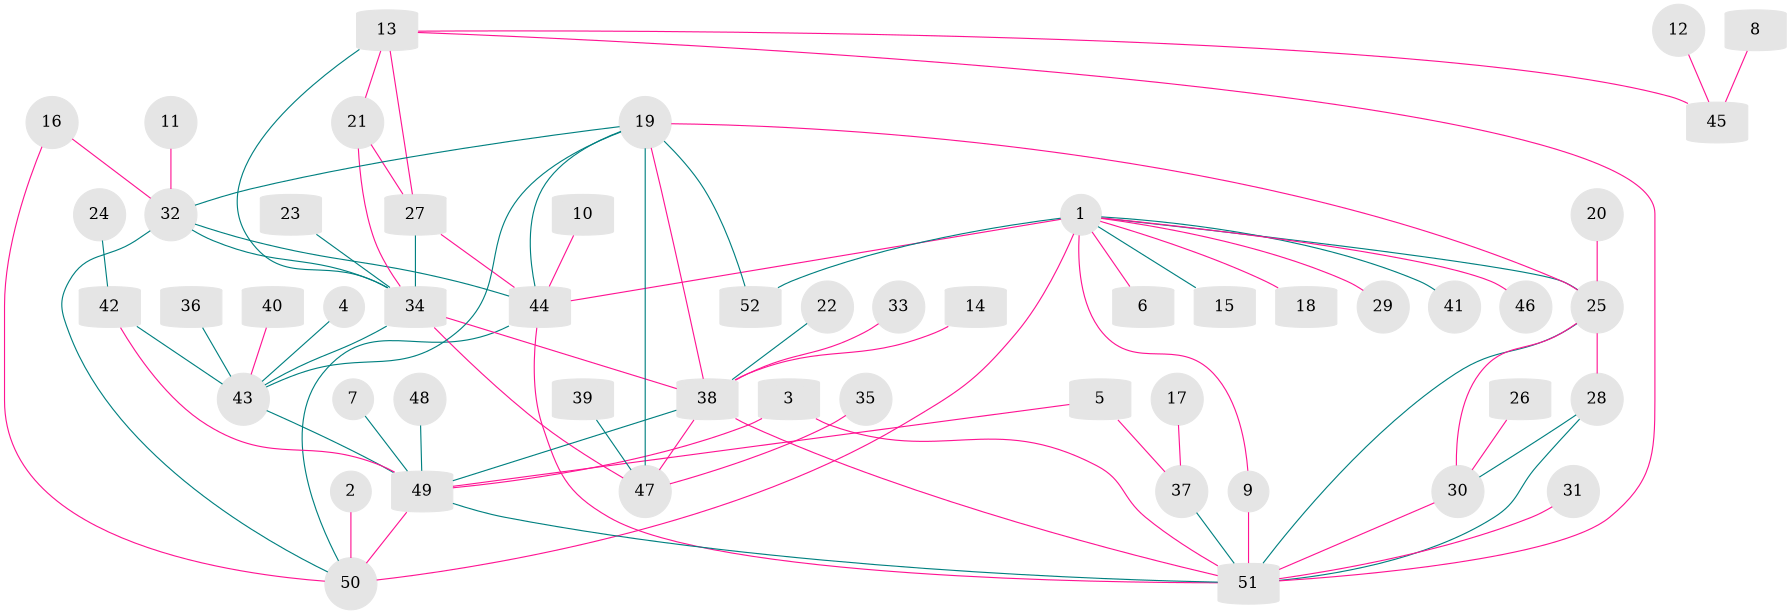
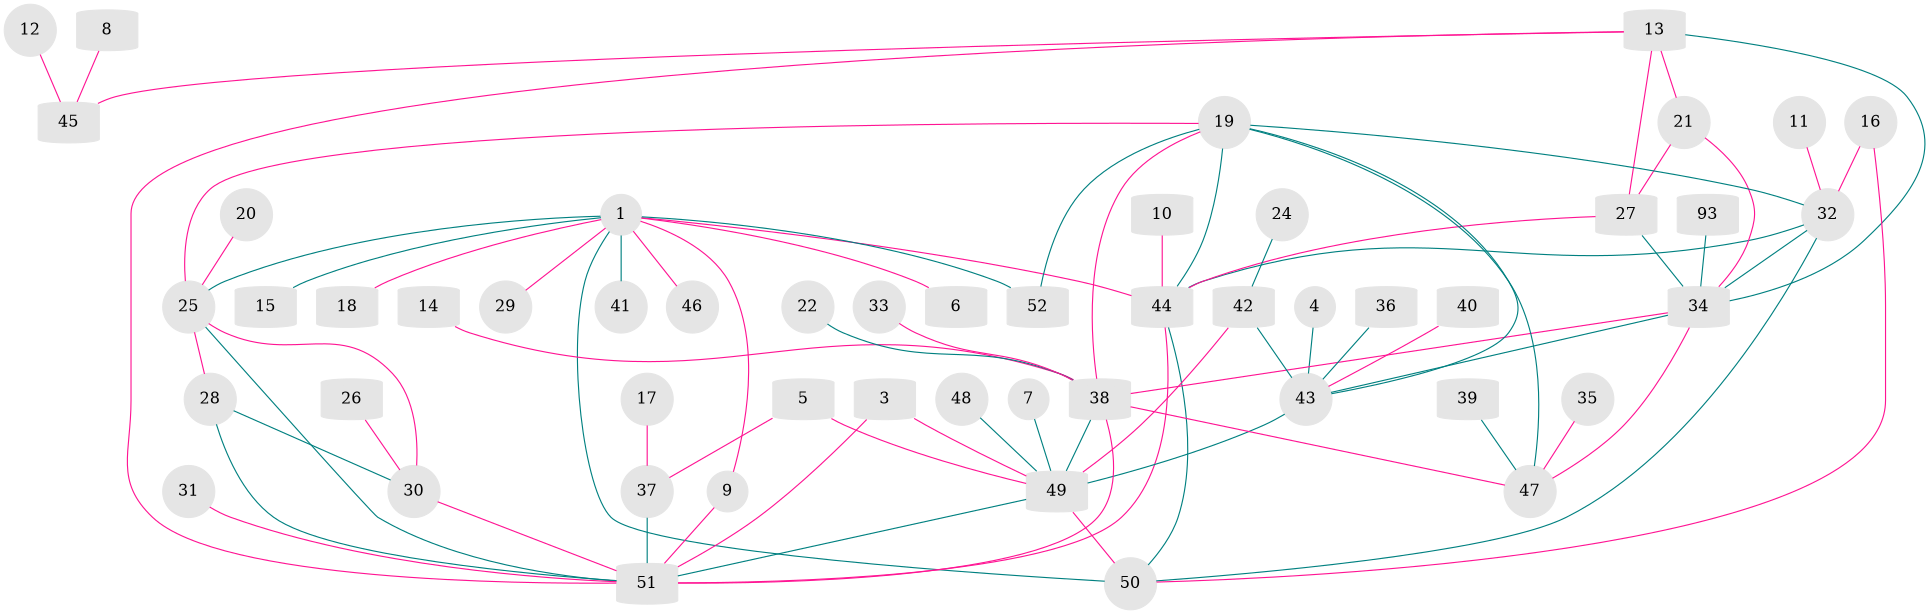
(291, 215) -> (1708, 215)
(772, 487) -> (727, 547)
(351, 492) -> none
